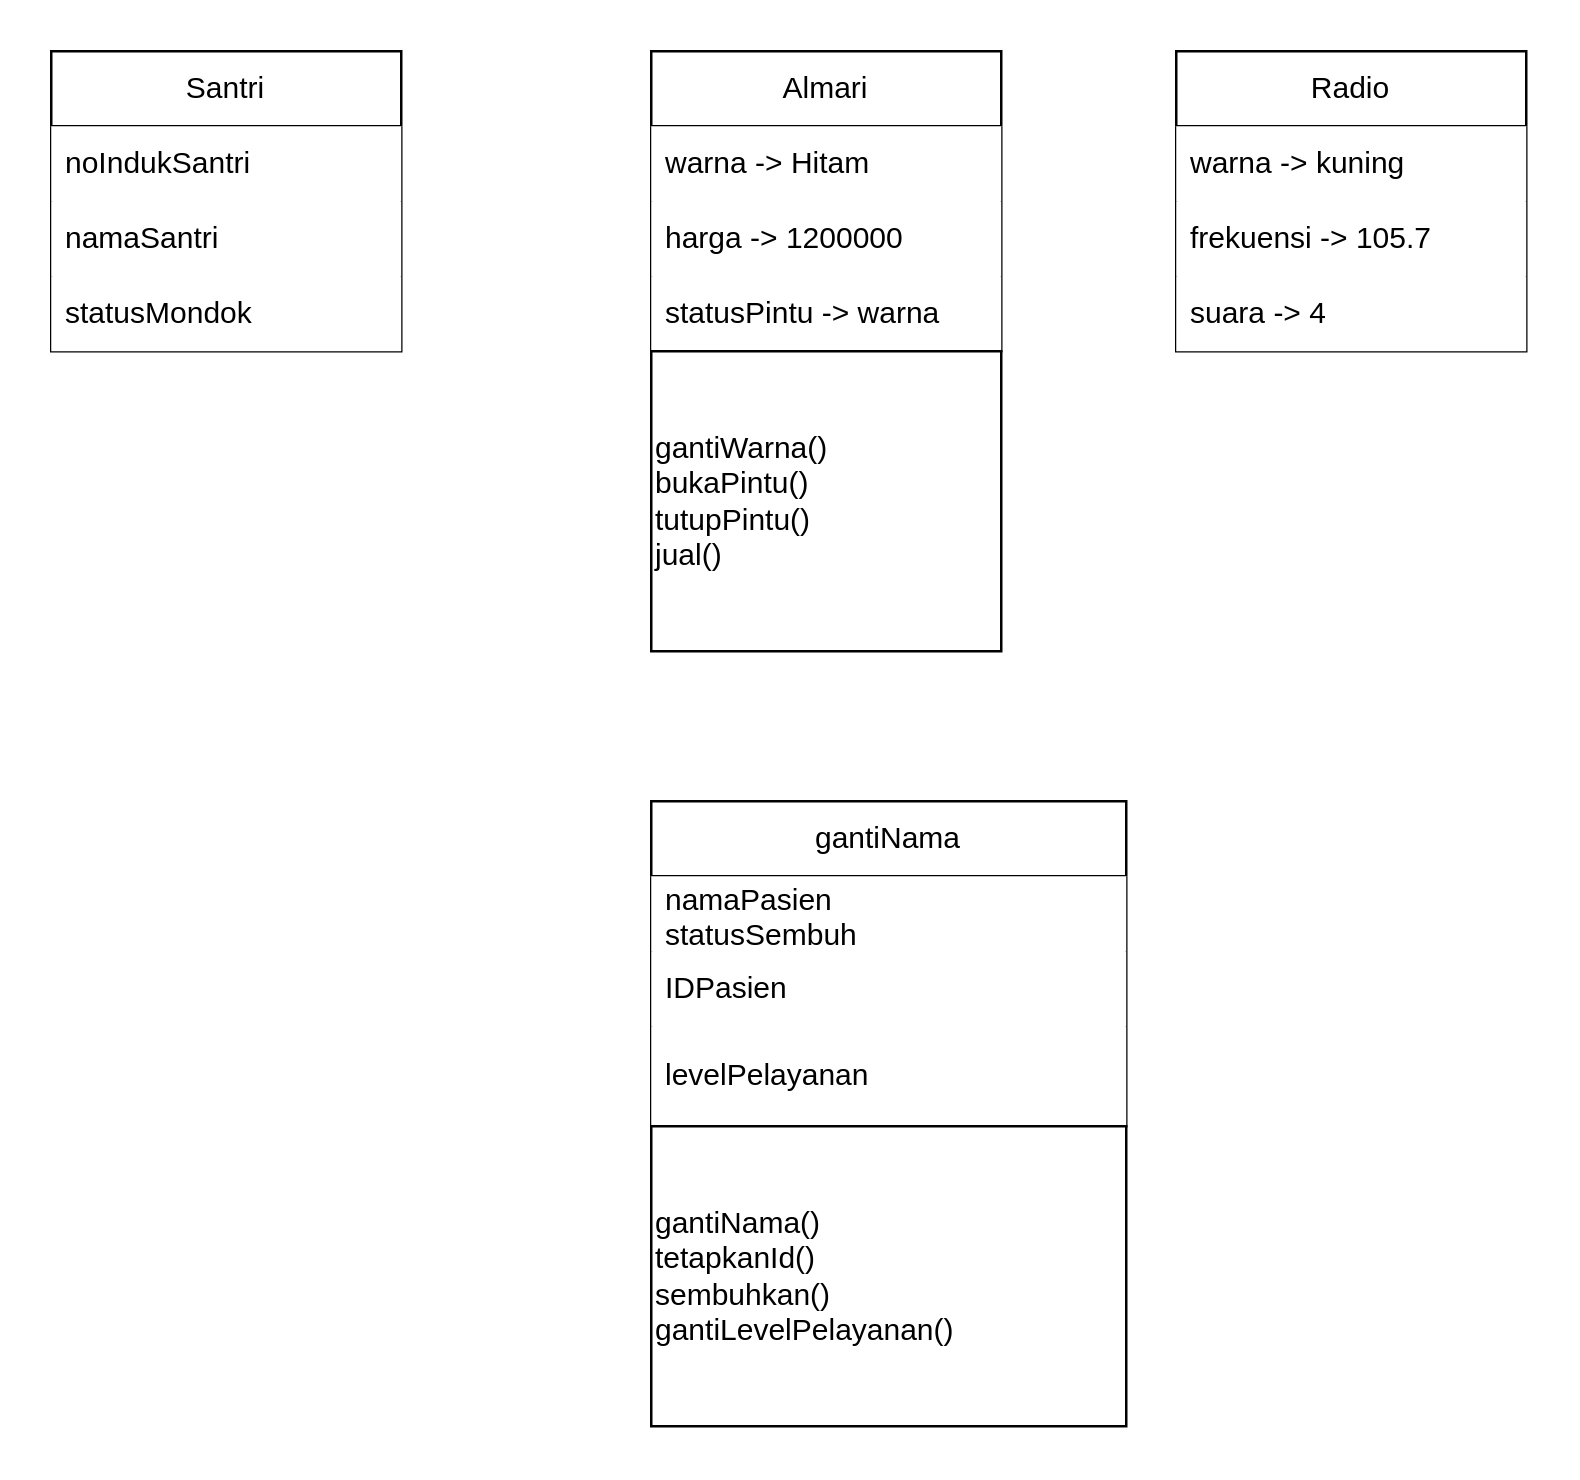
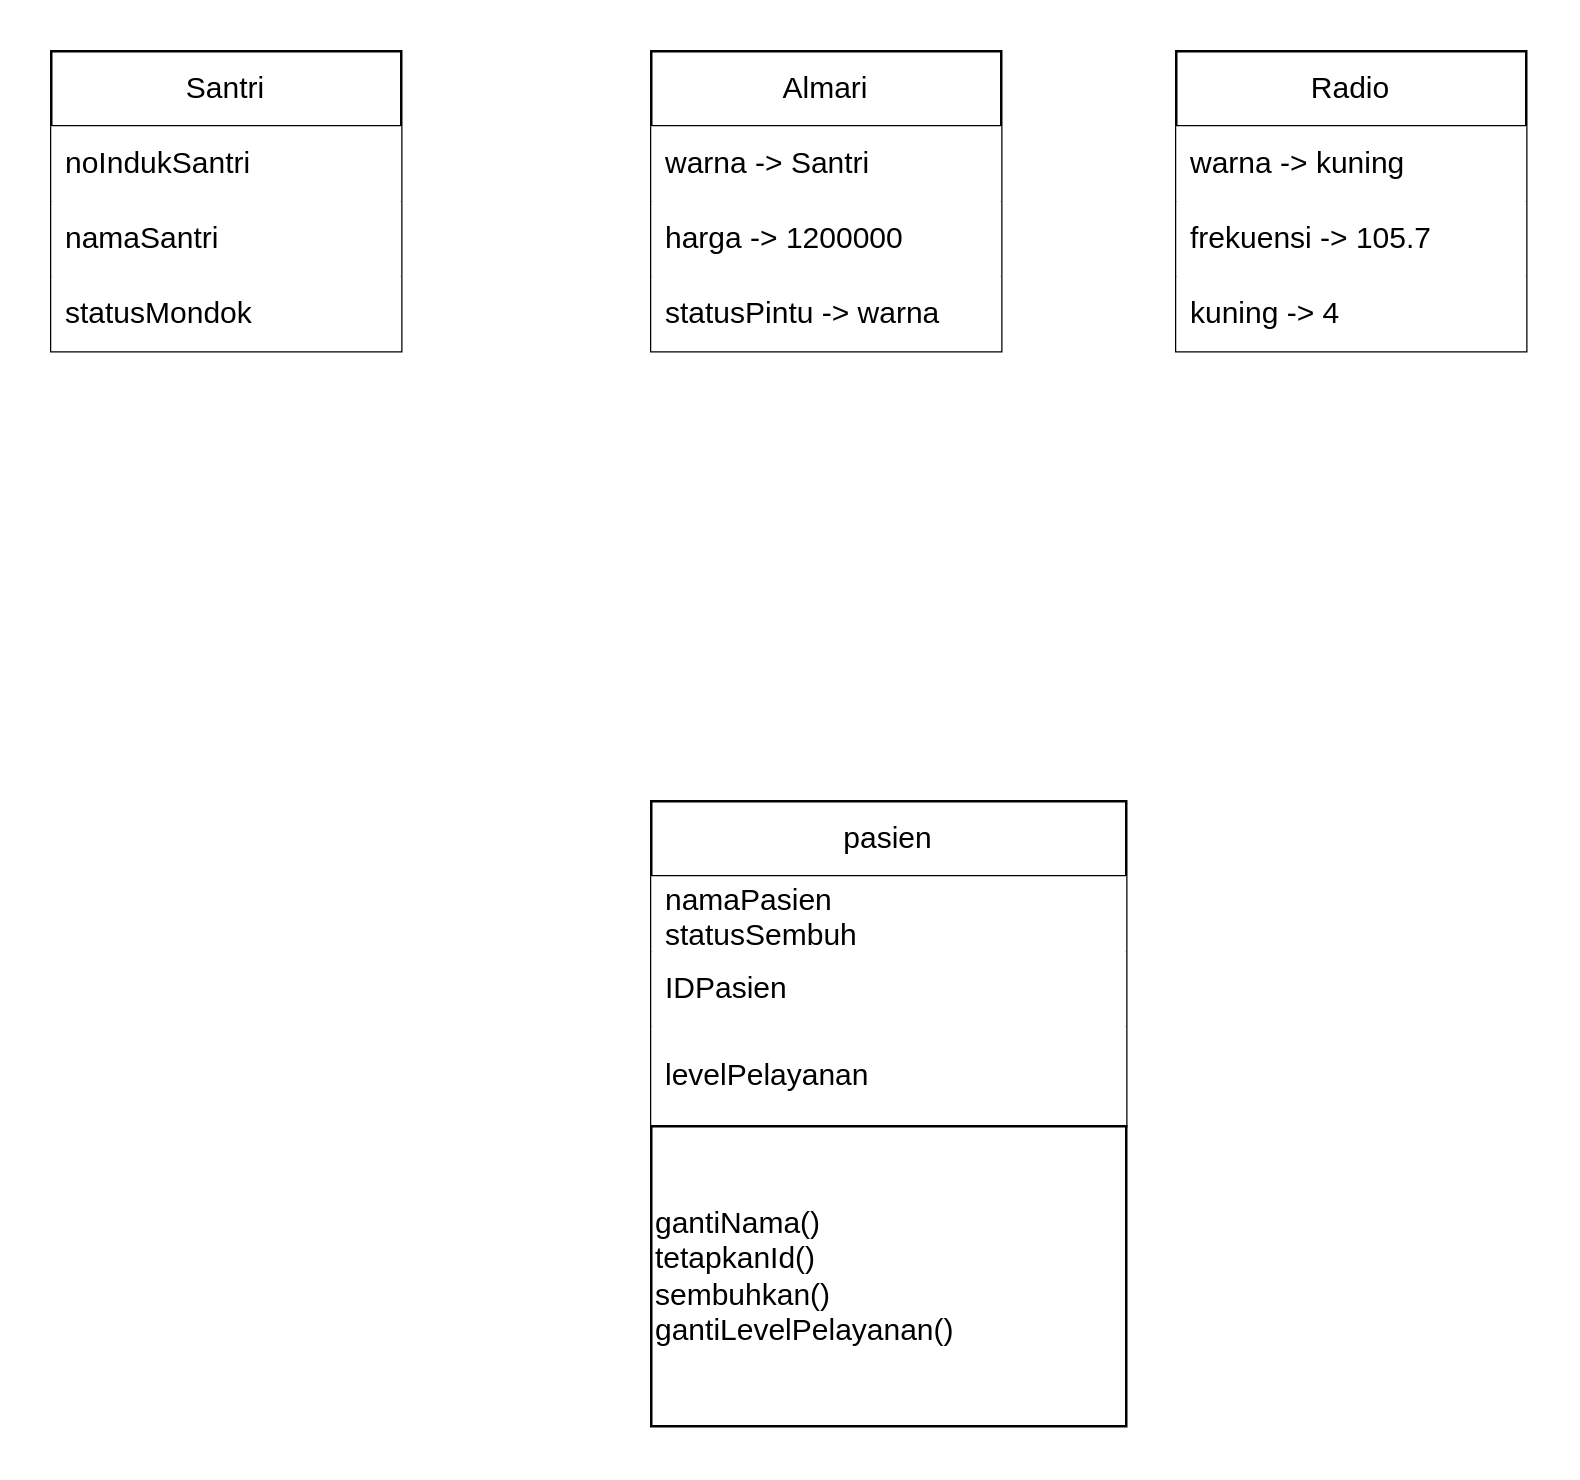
(772, 164) -> (781, 164)
(1267, 314) -> (1272, 314)
(826, 501) -> none
(889, 839) -> (889, 839)
